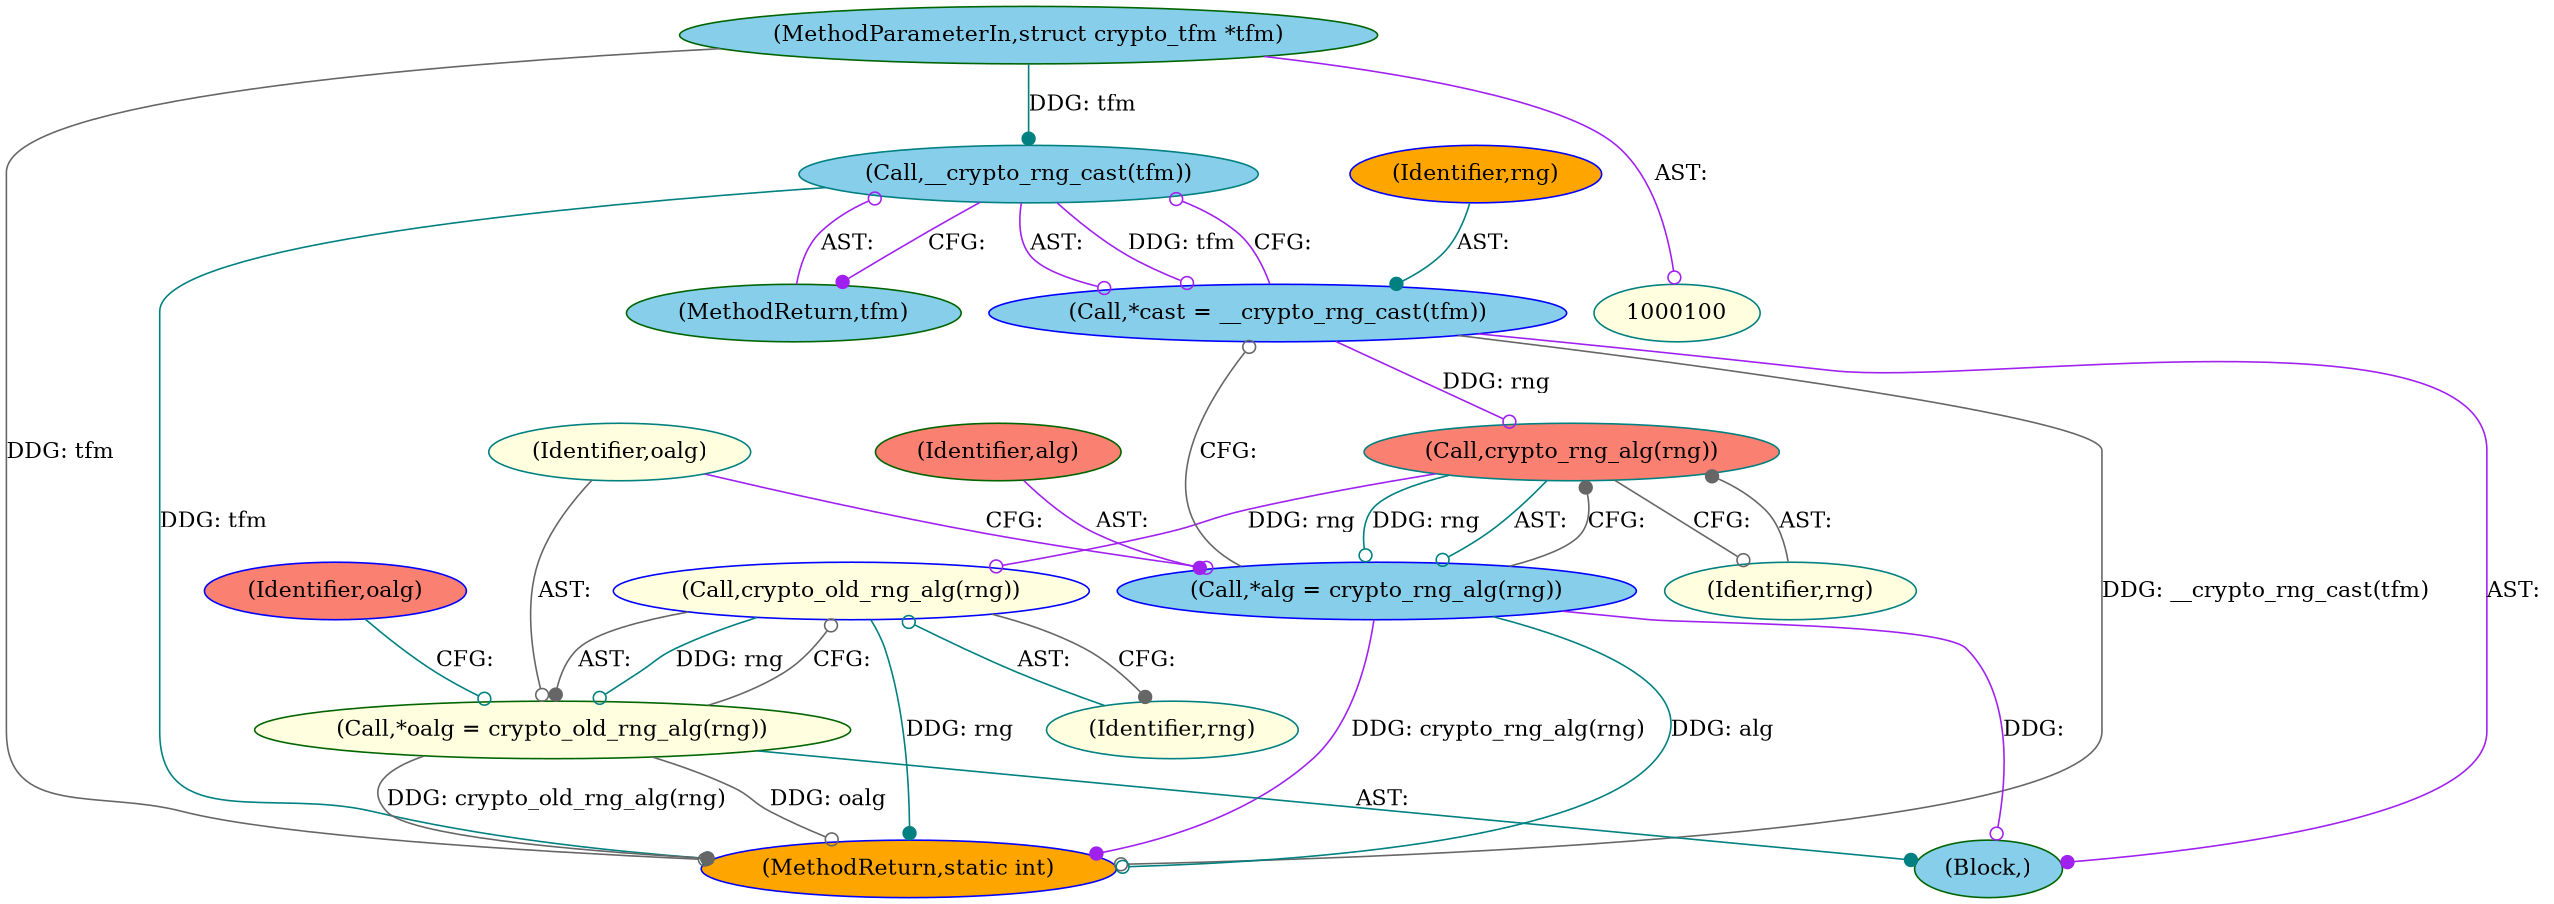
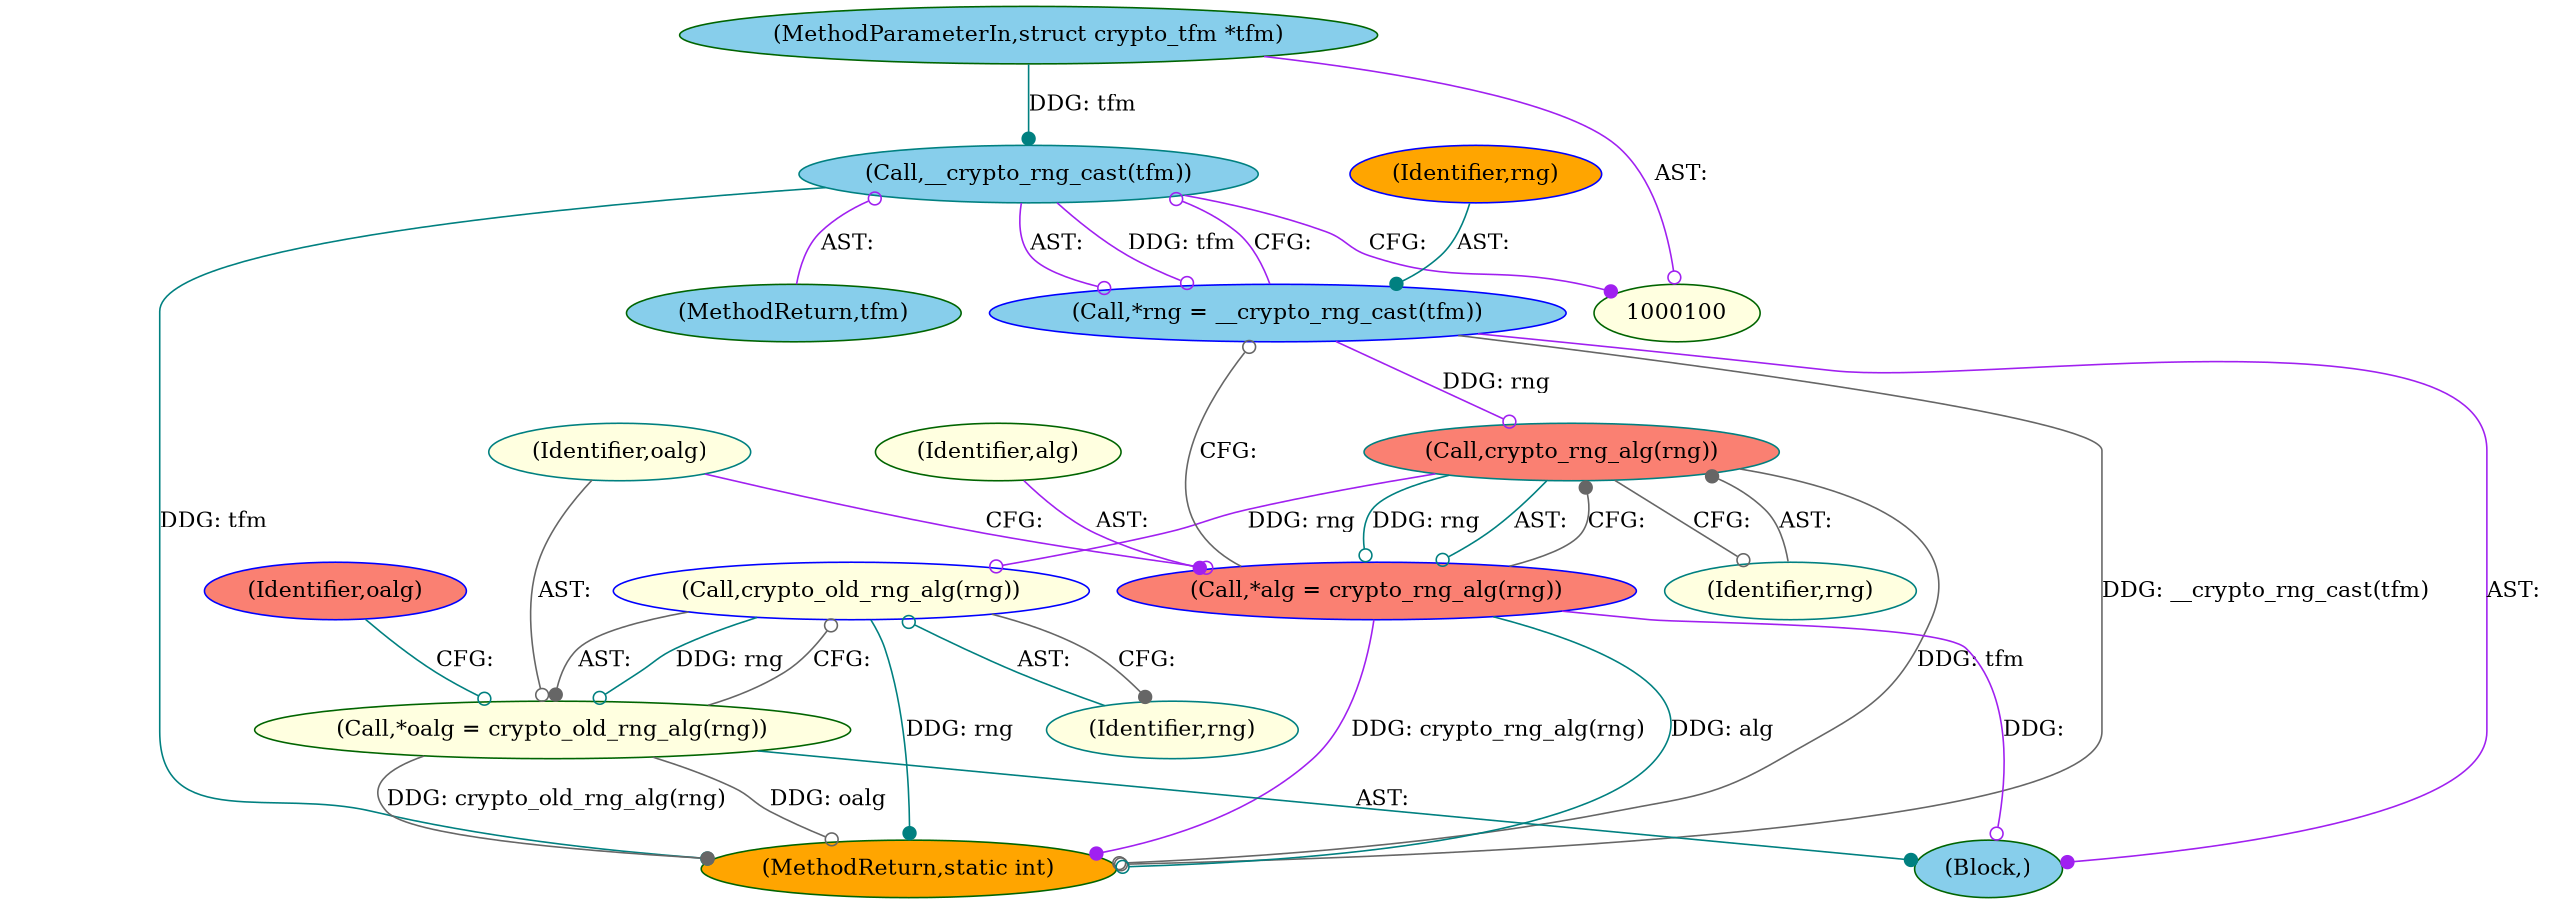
(914, 240) -> (1390, 262)
(1278, 313) -> (1278, 313)
(1677, 313) -> (1677, 313)
(6, 450) -> (1701, 794)
(998, 452) -> (998, 452)
(1377, 591) -> (1377, 591)
(909, 869) -> (909, 869)
